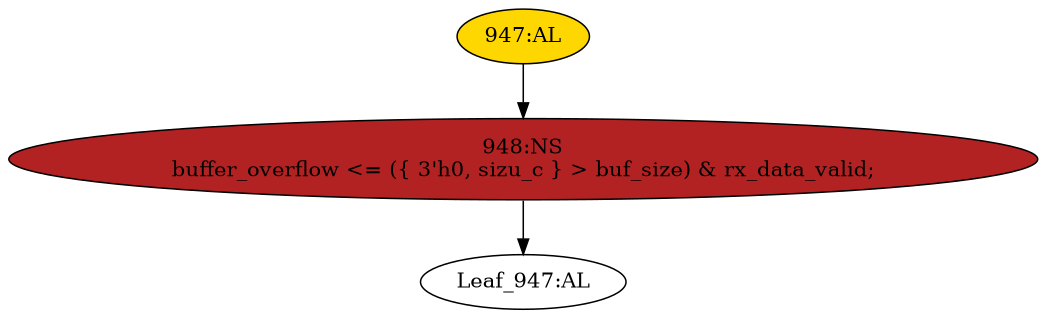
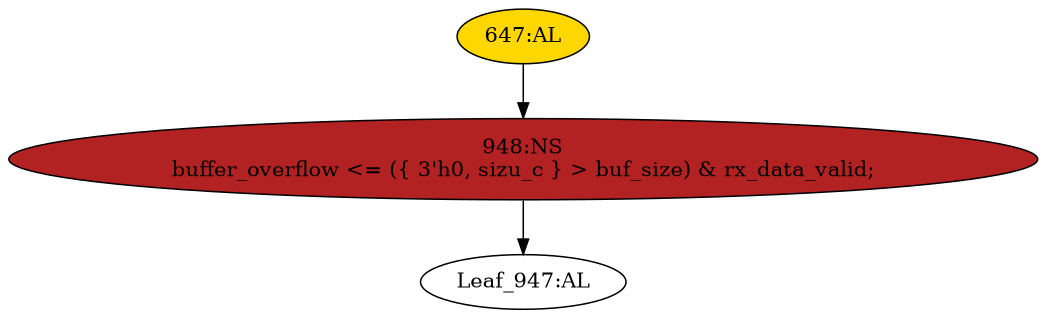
(523, 36) -> (523, 36)
